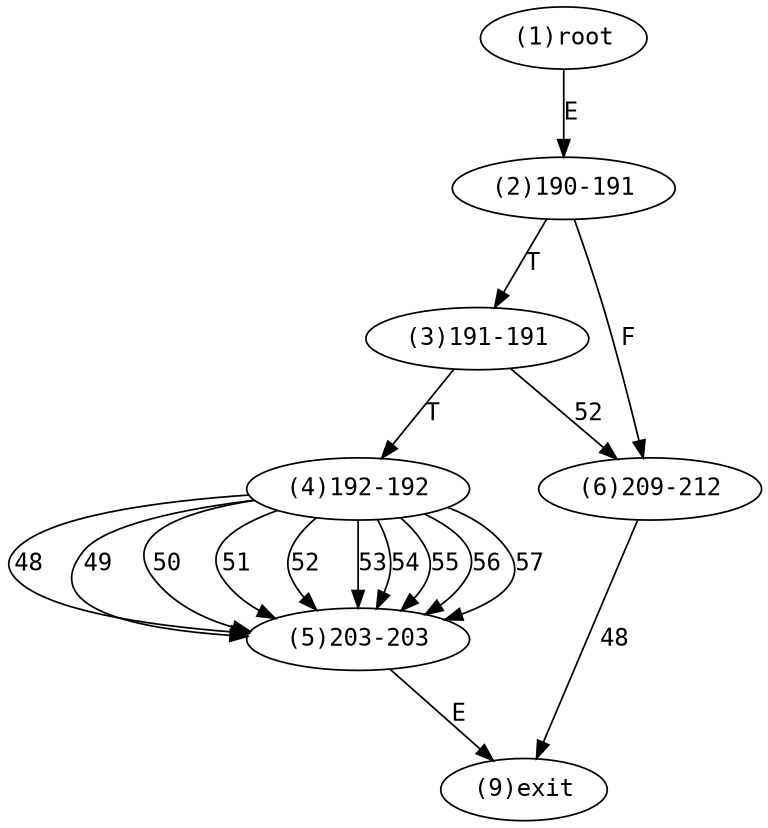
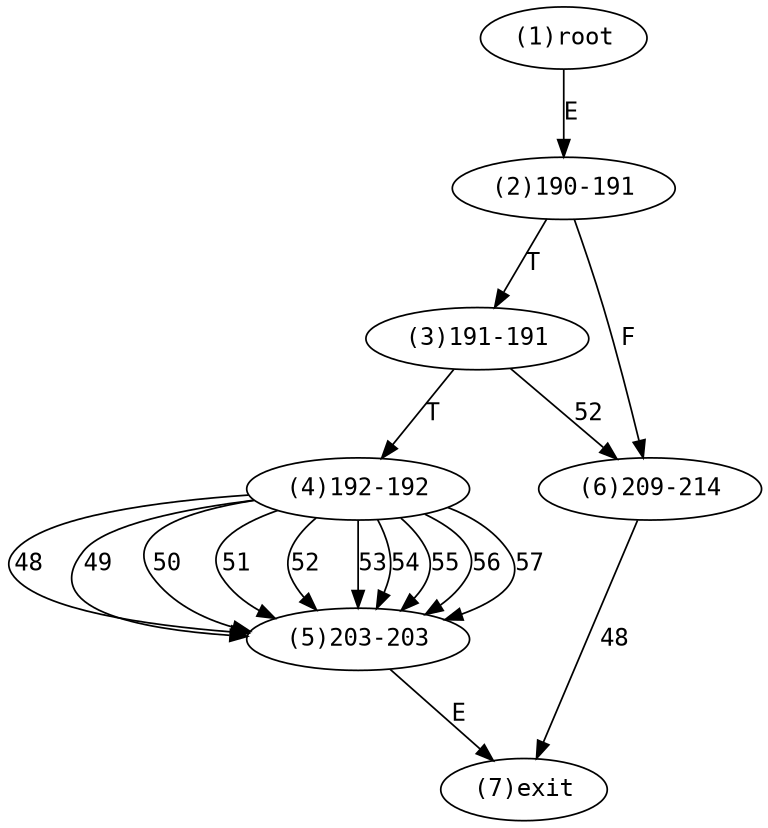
(650, 489) -> (650, 489)
(524, 790) -> (524, 790)
